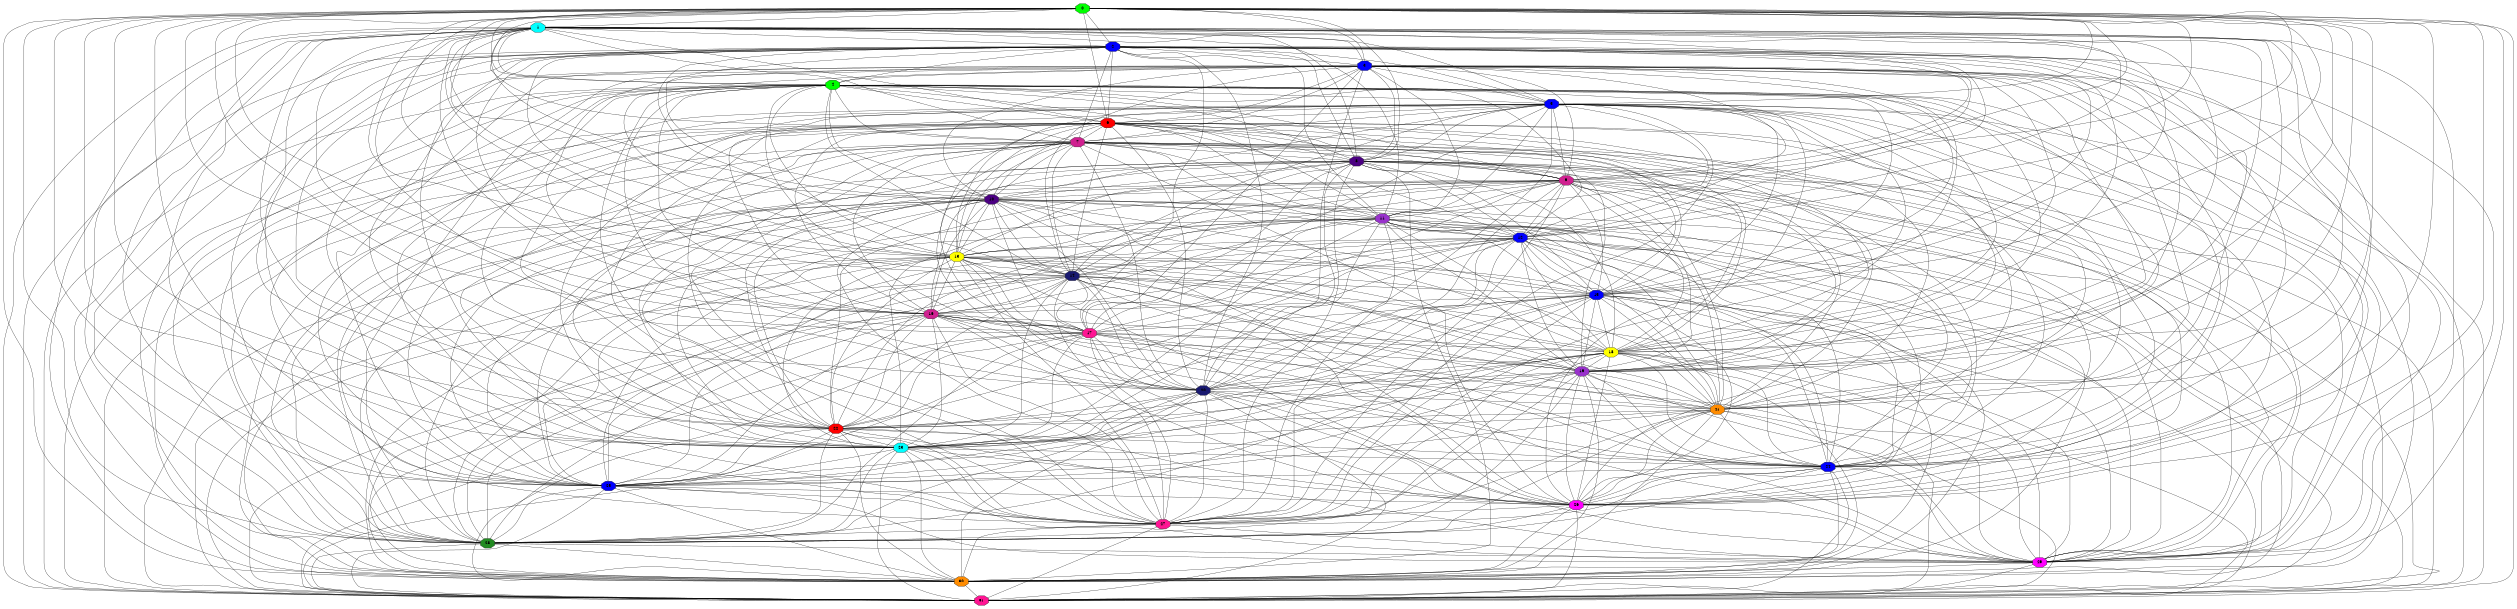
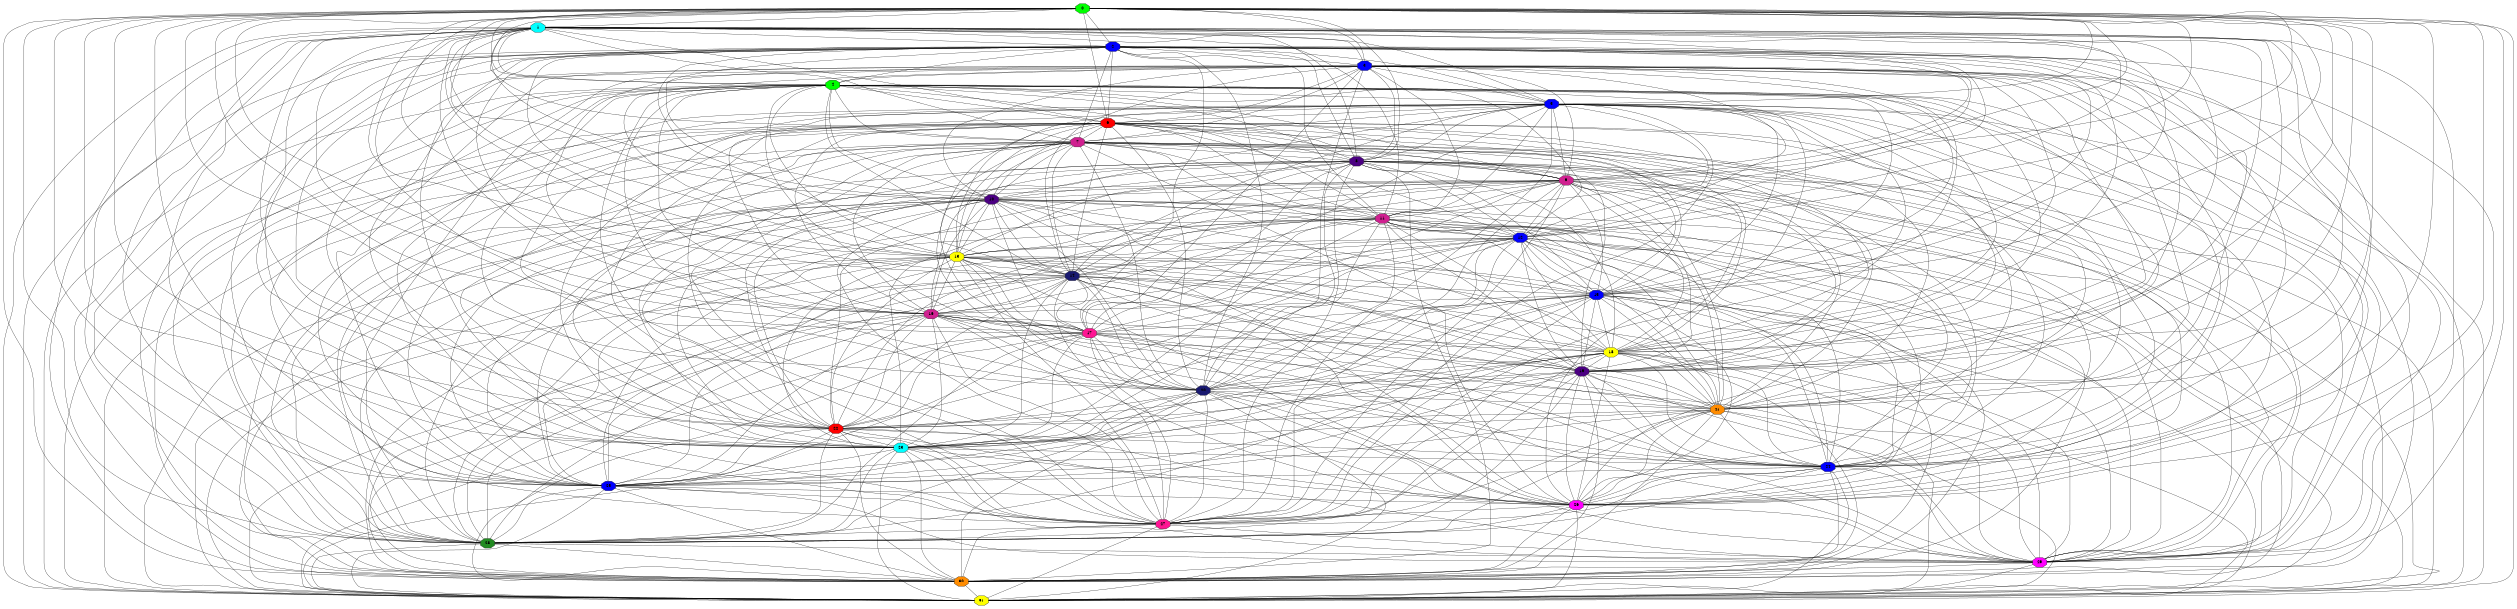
(1382, 219) -> (1382, 219)
(1582, 371) -> (1582, 371)
(982, 601) -> (982, 601)
